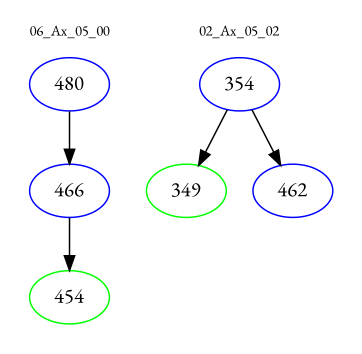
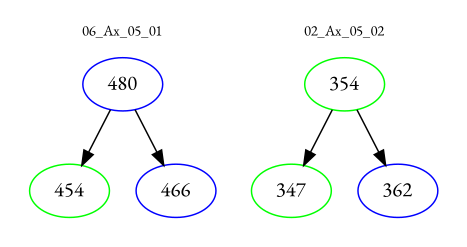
(70, 32) -> (123, 32)
(240, 84) -> (345, 84)
(186, 191) -> (291, 191)
(293, 191) -> (398, 191)
(70, 237) -> (100, 131)
